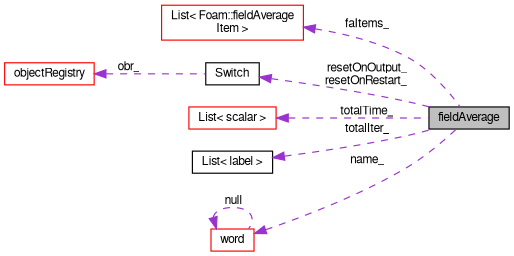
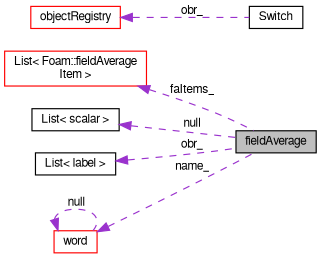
(351, 91) -> none
(366, 112) -> (191, 124)
(233, 118) -> (76, 120)
(366, 129) -> (191, 145)
